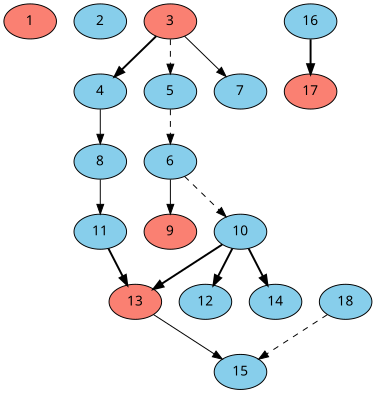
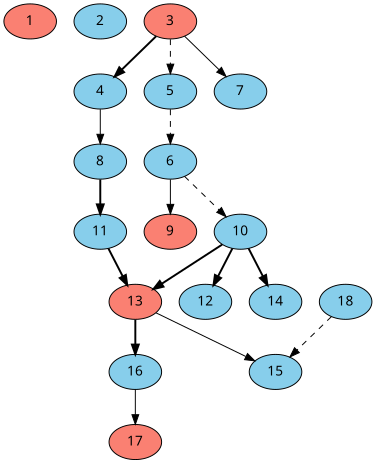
(311, 52) -> (135, 402)
(100, 192) -> (100, 192)
none -> (135, 332)
